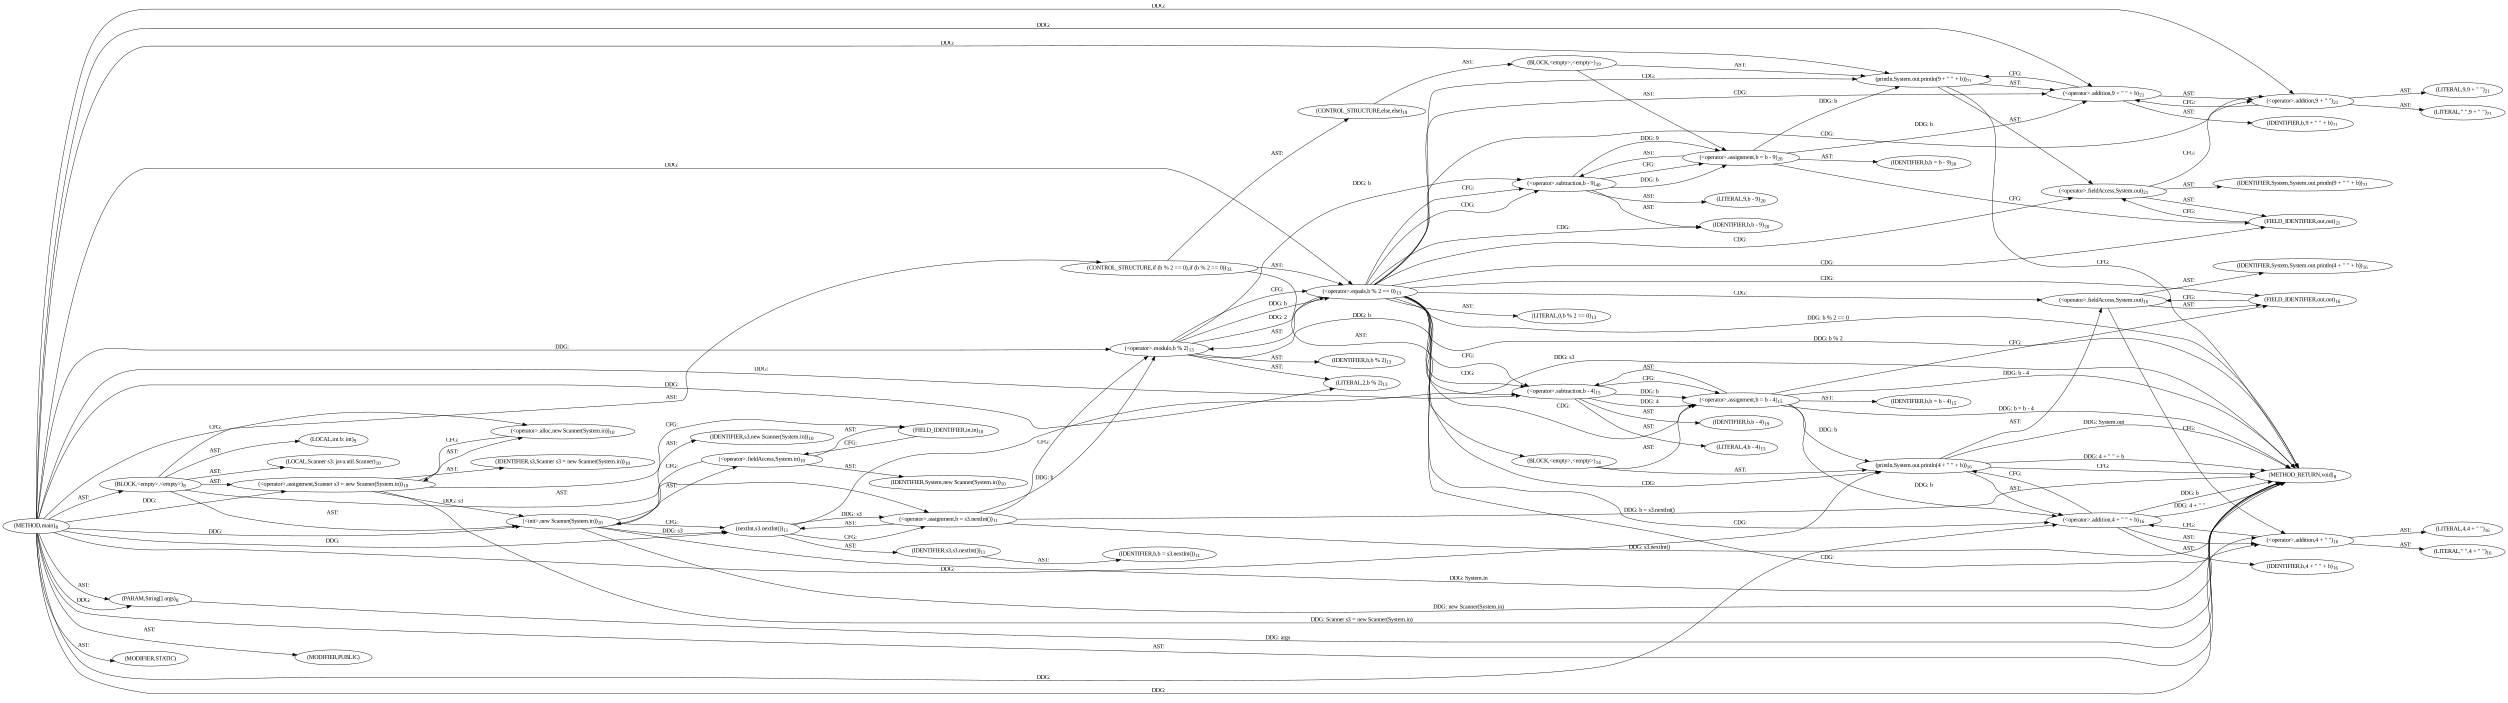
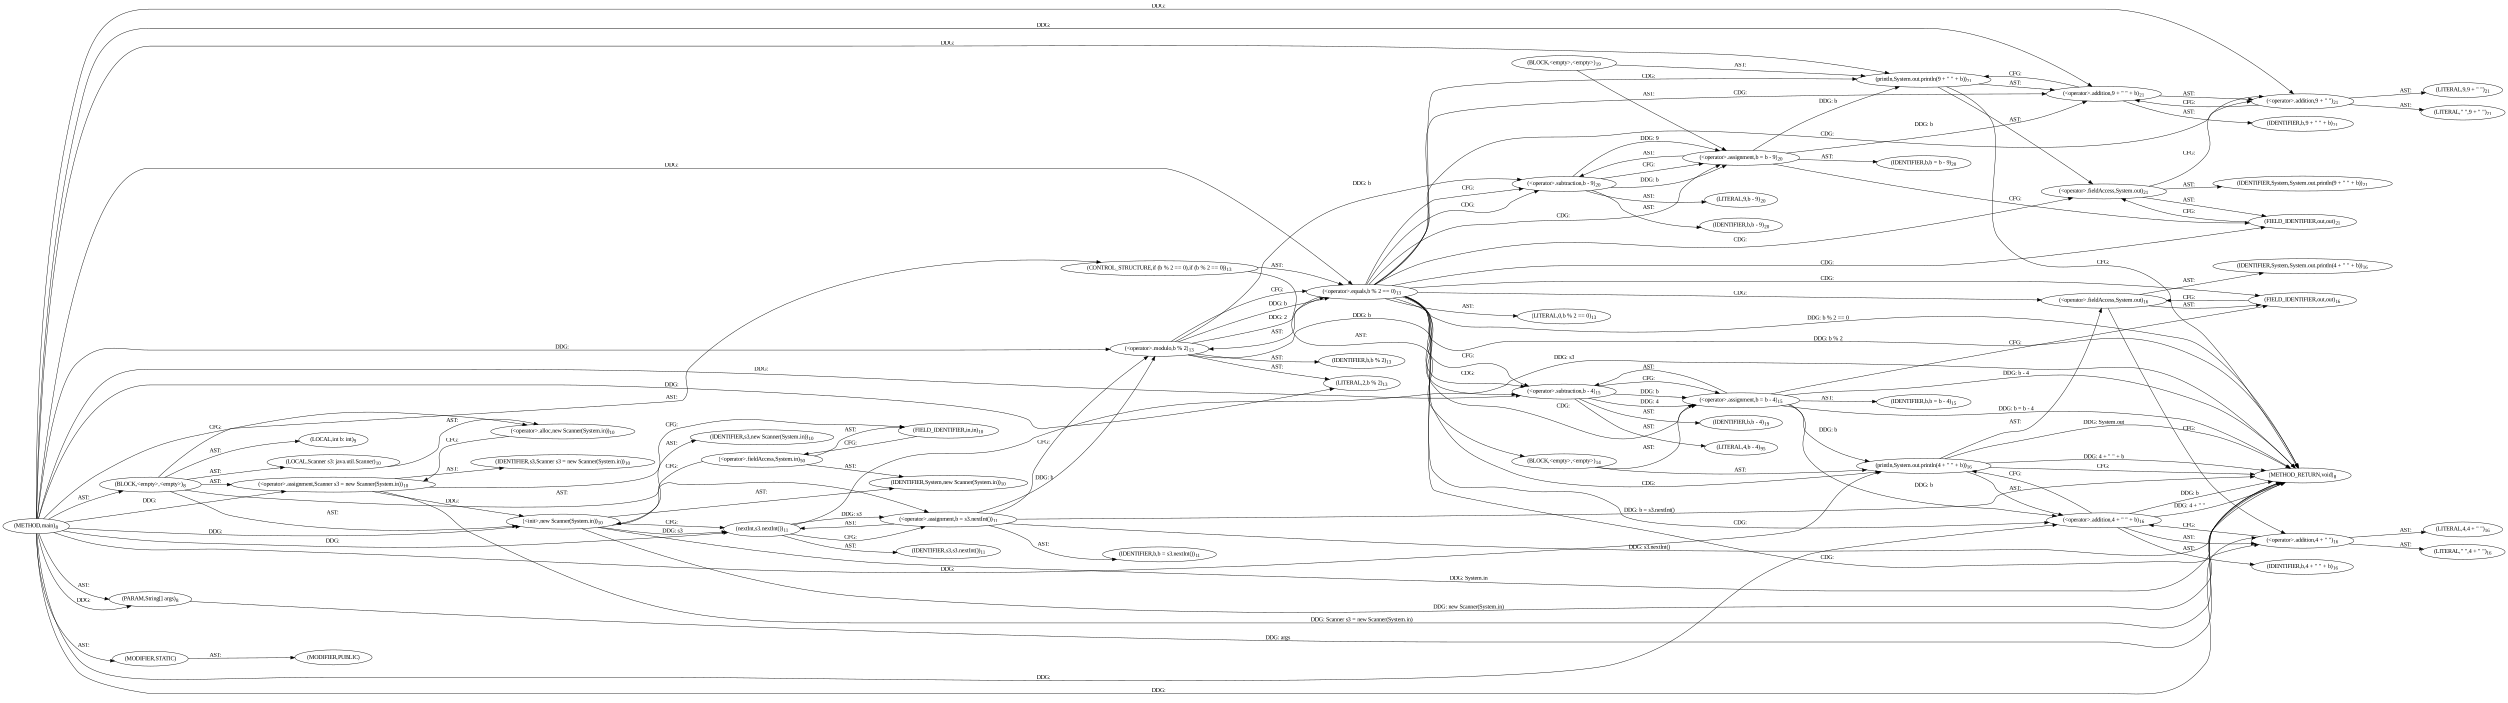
(1362, 111) -> none
(1598, 183) -> (1598, 183)
(1527, 235) -> (1543, 221)
(1229, 268) -> (1229, 268)
(1763, 447) -> (1763, 447)
(465, 454) -> (453, 427)
(803, 459) -> (803, 459)
(674, 493) -> (749, 503)
(453, 501) -> (453, 501)
(1049, 564) -> (1048, 552)
(134, 639) -> (239, 658)
(1199, 653) -> none
